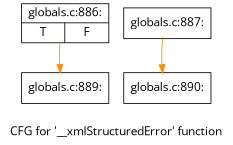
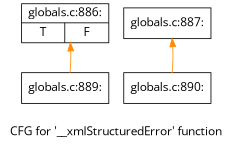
(162, 52) -> (173, 60)
(60, 54) -> (71, 62)
